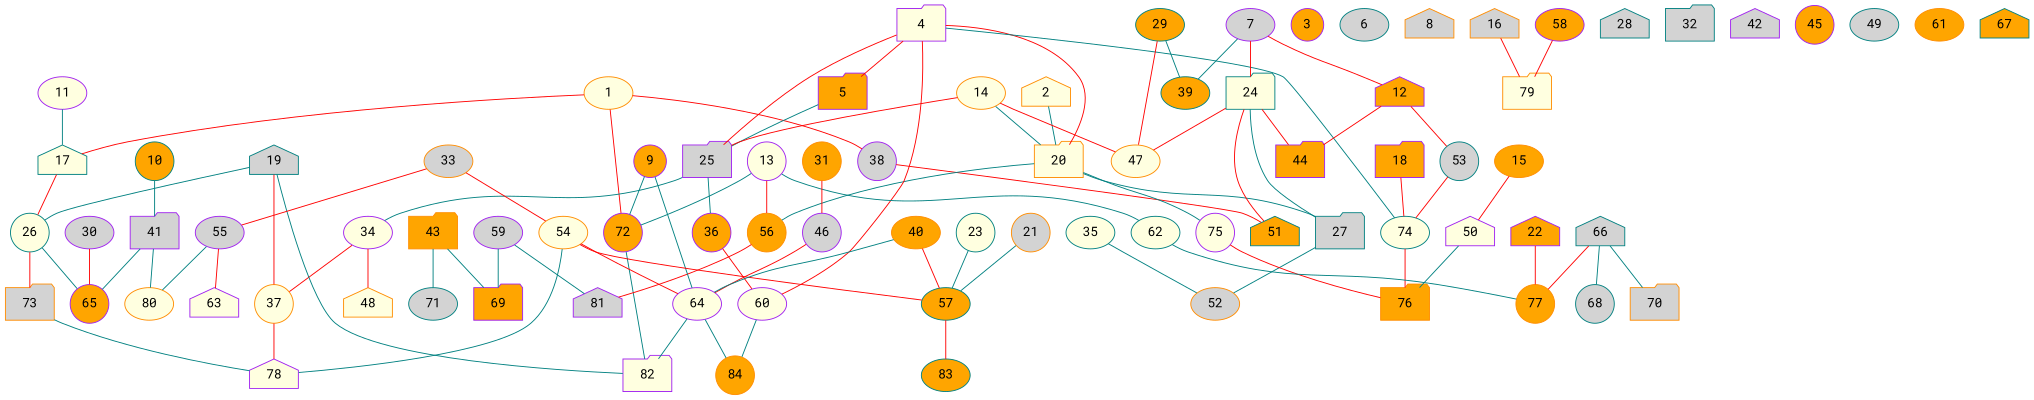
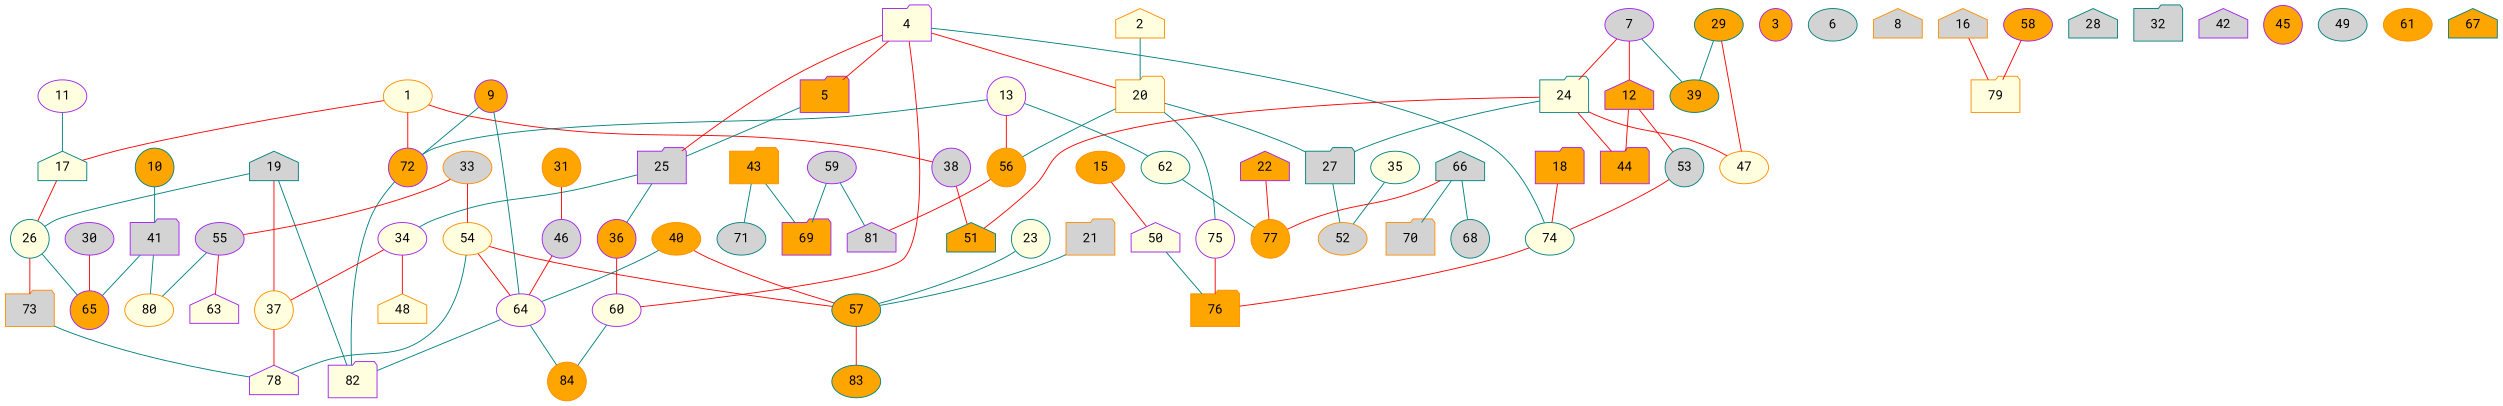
(981, 93) -> none
(1031, 233) -> (1090, 239)
